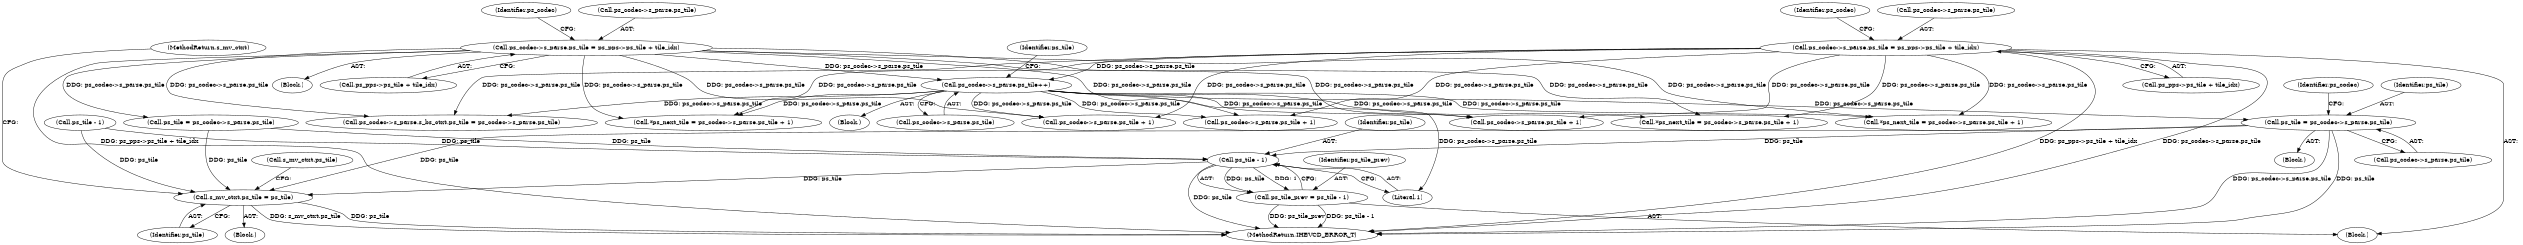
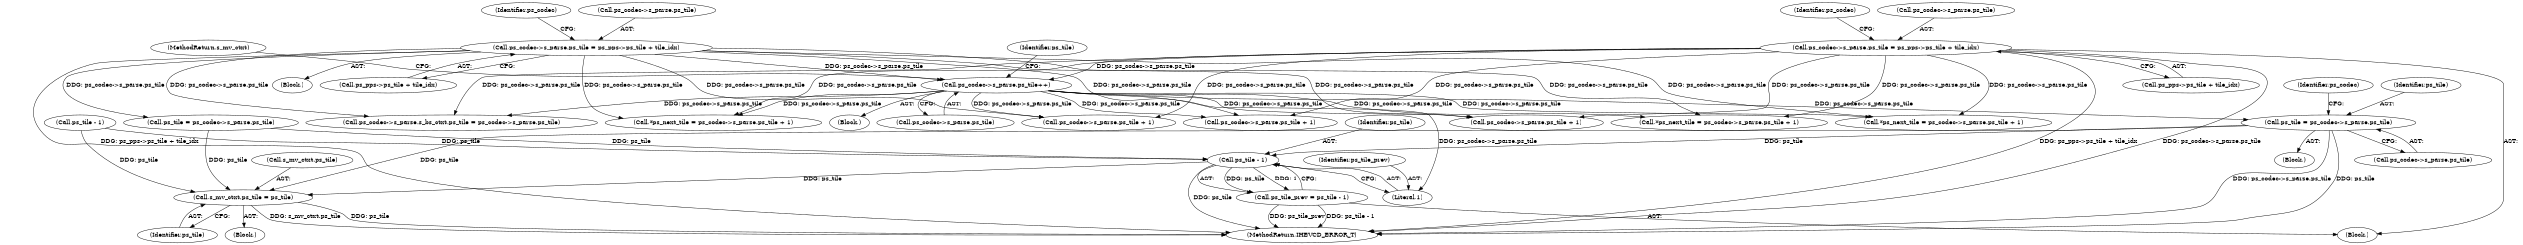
(3, 133) -> (598, 76)
(1331, 178) -> (1402, 173)
(285, 179) -> (285, 179)
